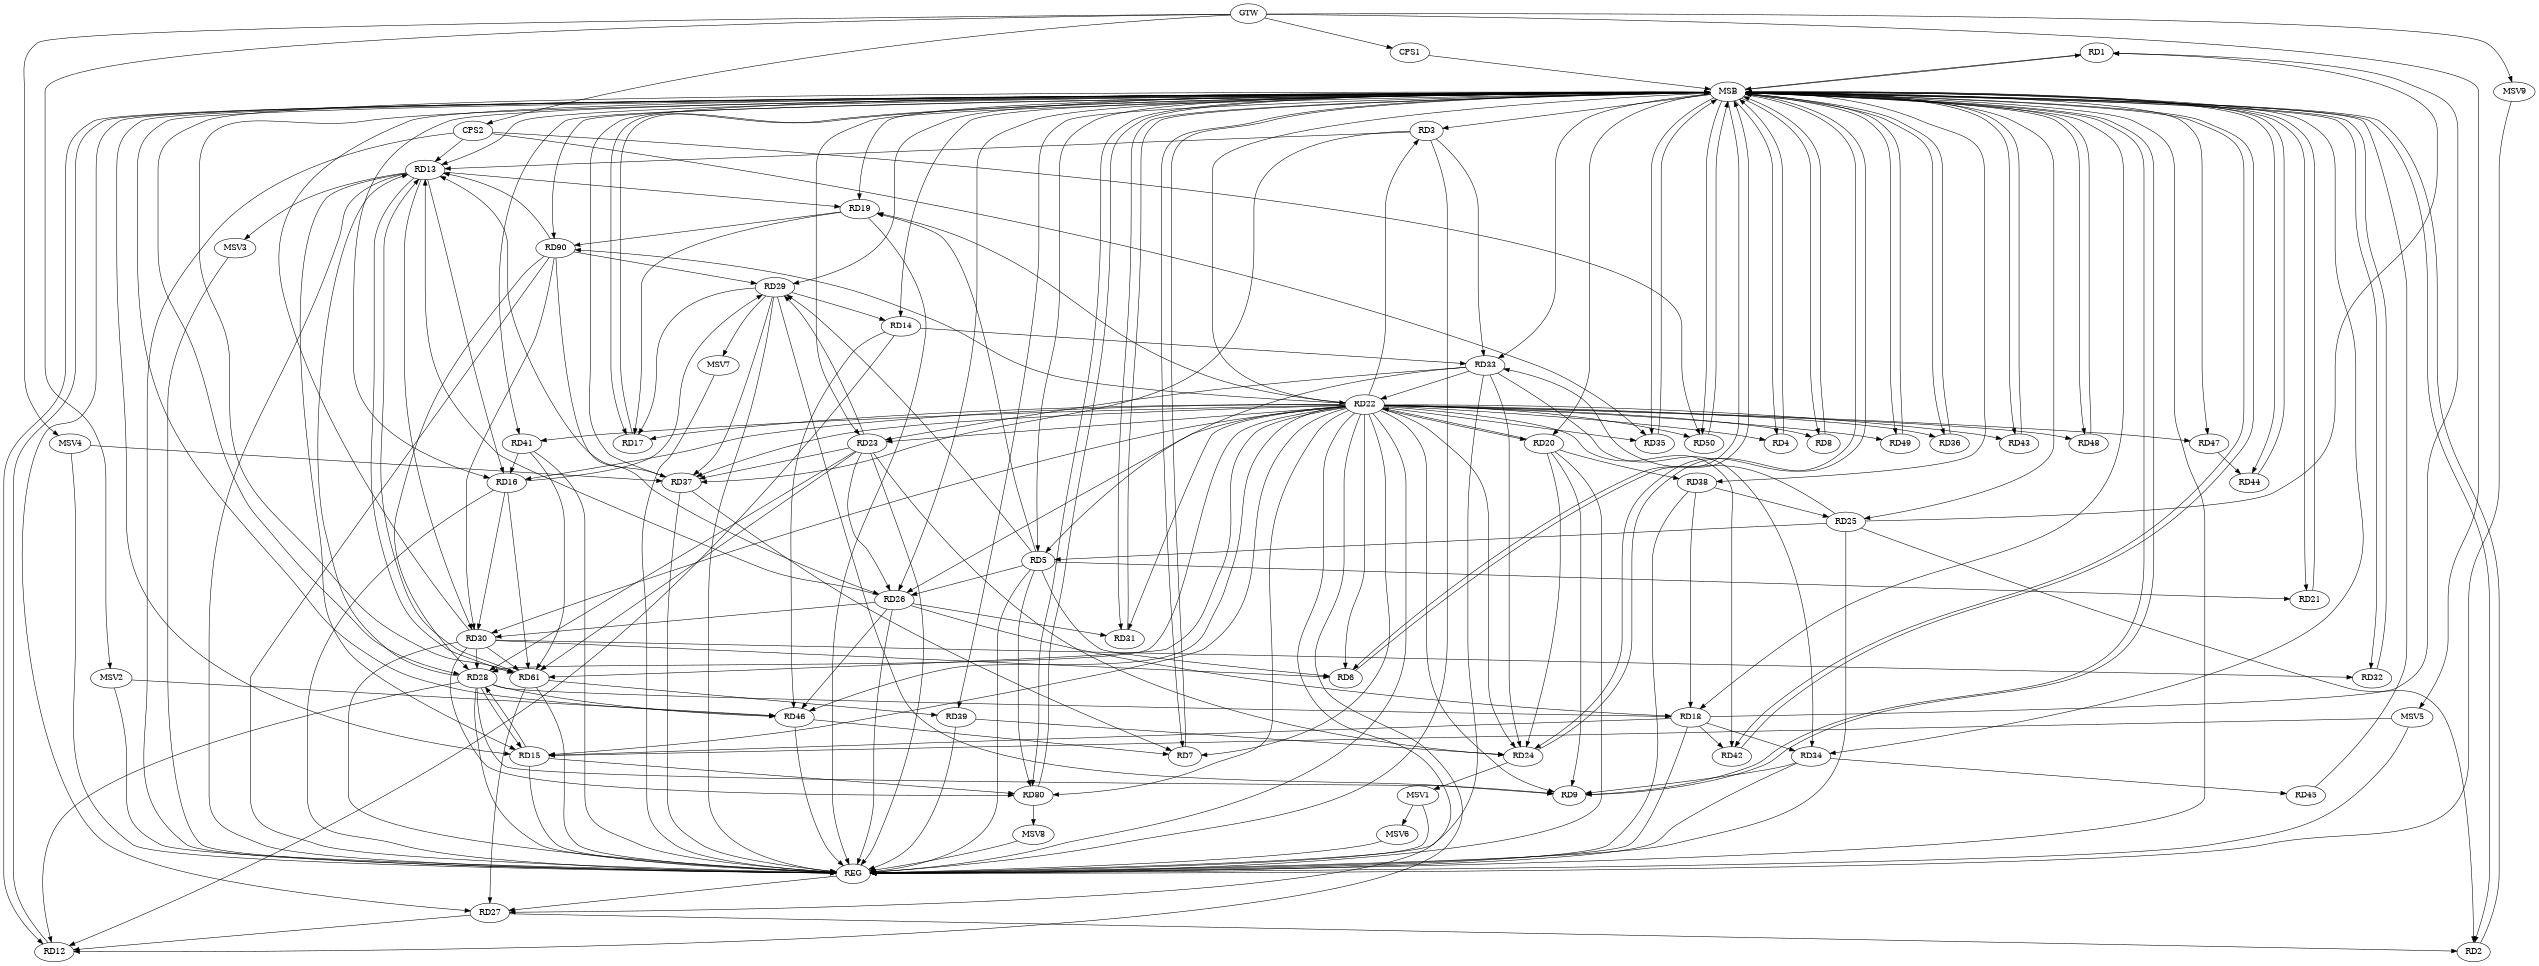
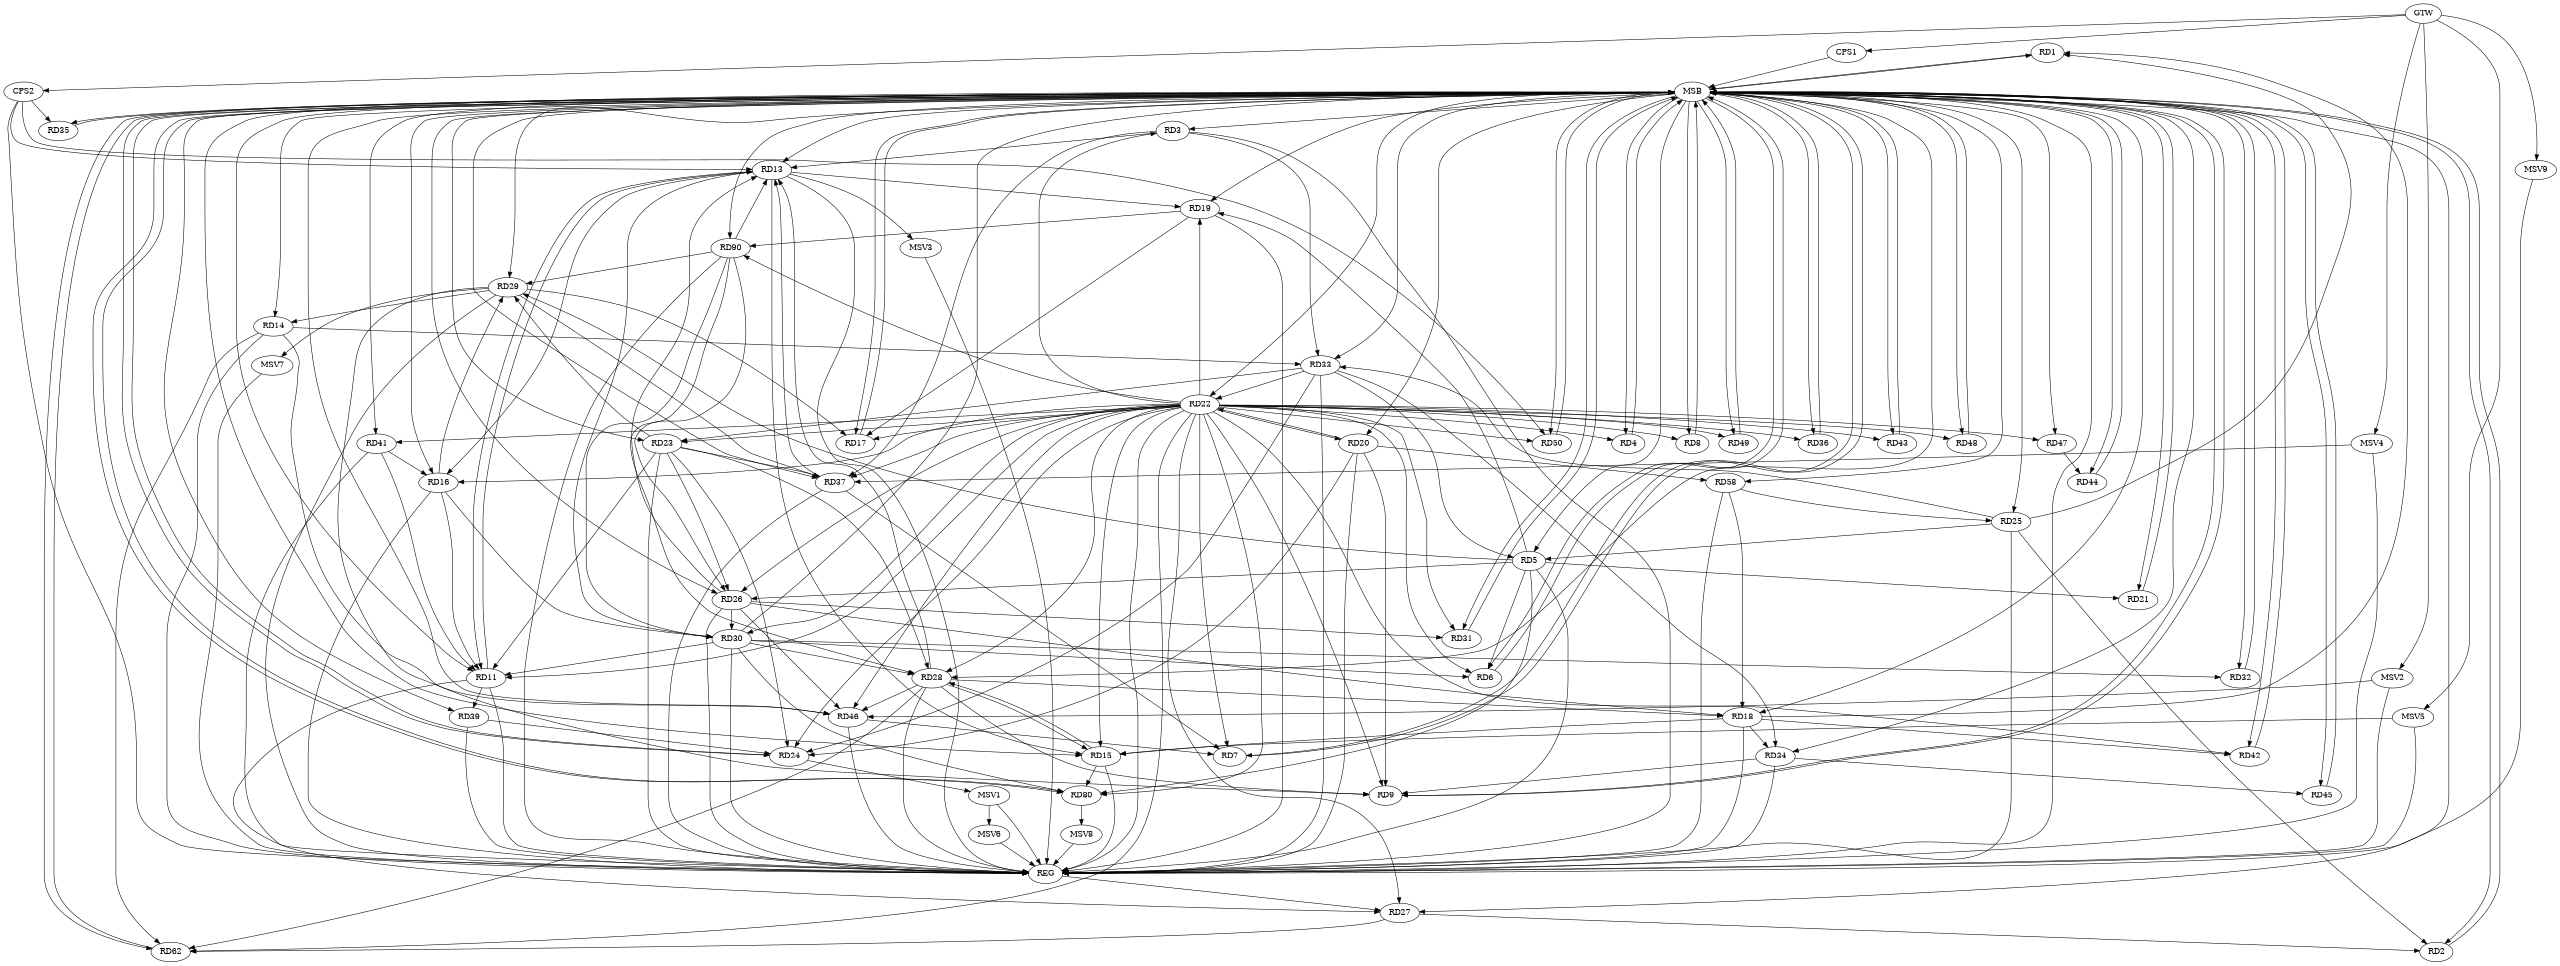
none -> (2305, 163)
(1501, 423) -> none
(1697, 483) -> (1726, 483)
(529, 678) -> (486, 678)
none -> (270, 851)
(54, 952) -> (171, 952)
